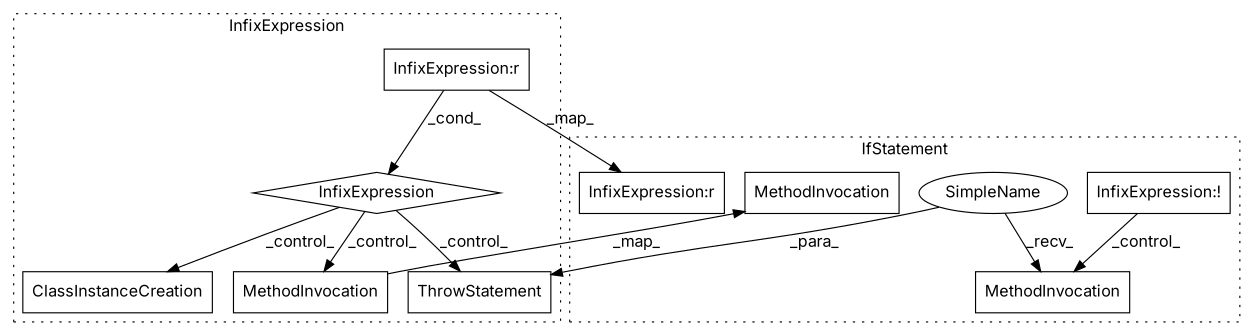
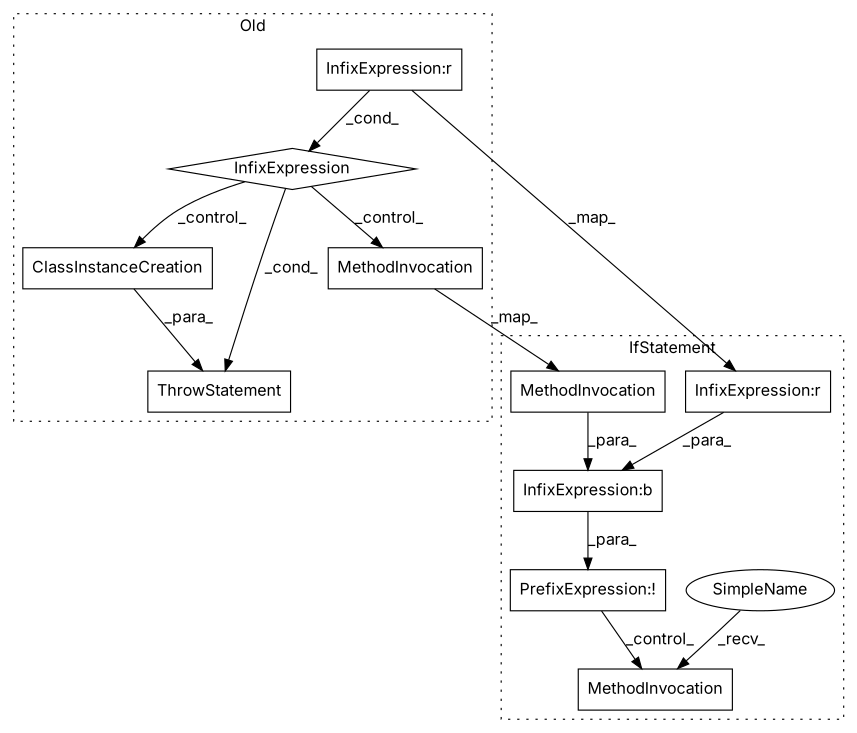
(287, 27) -> (253, 27)
(1159, 193) -> (588, 590)
(751, 241) -> (165, 325)
(474, 243) -> (292, 268)
none -> (588, 491)
